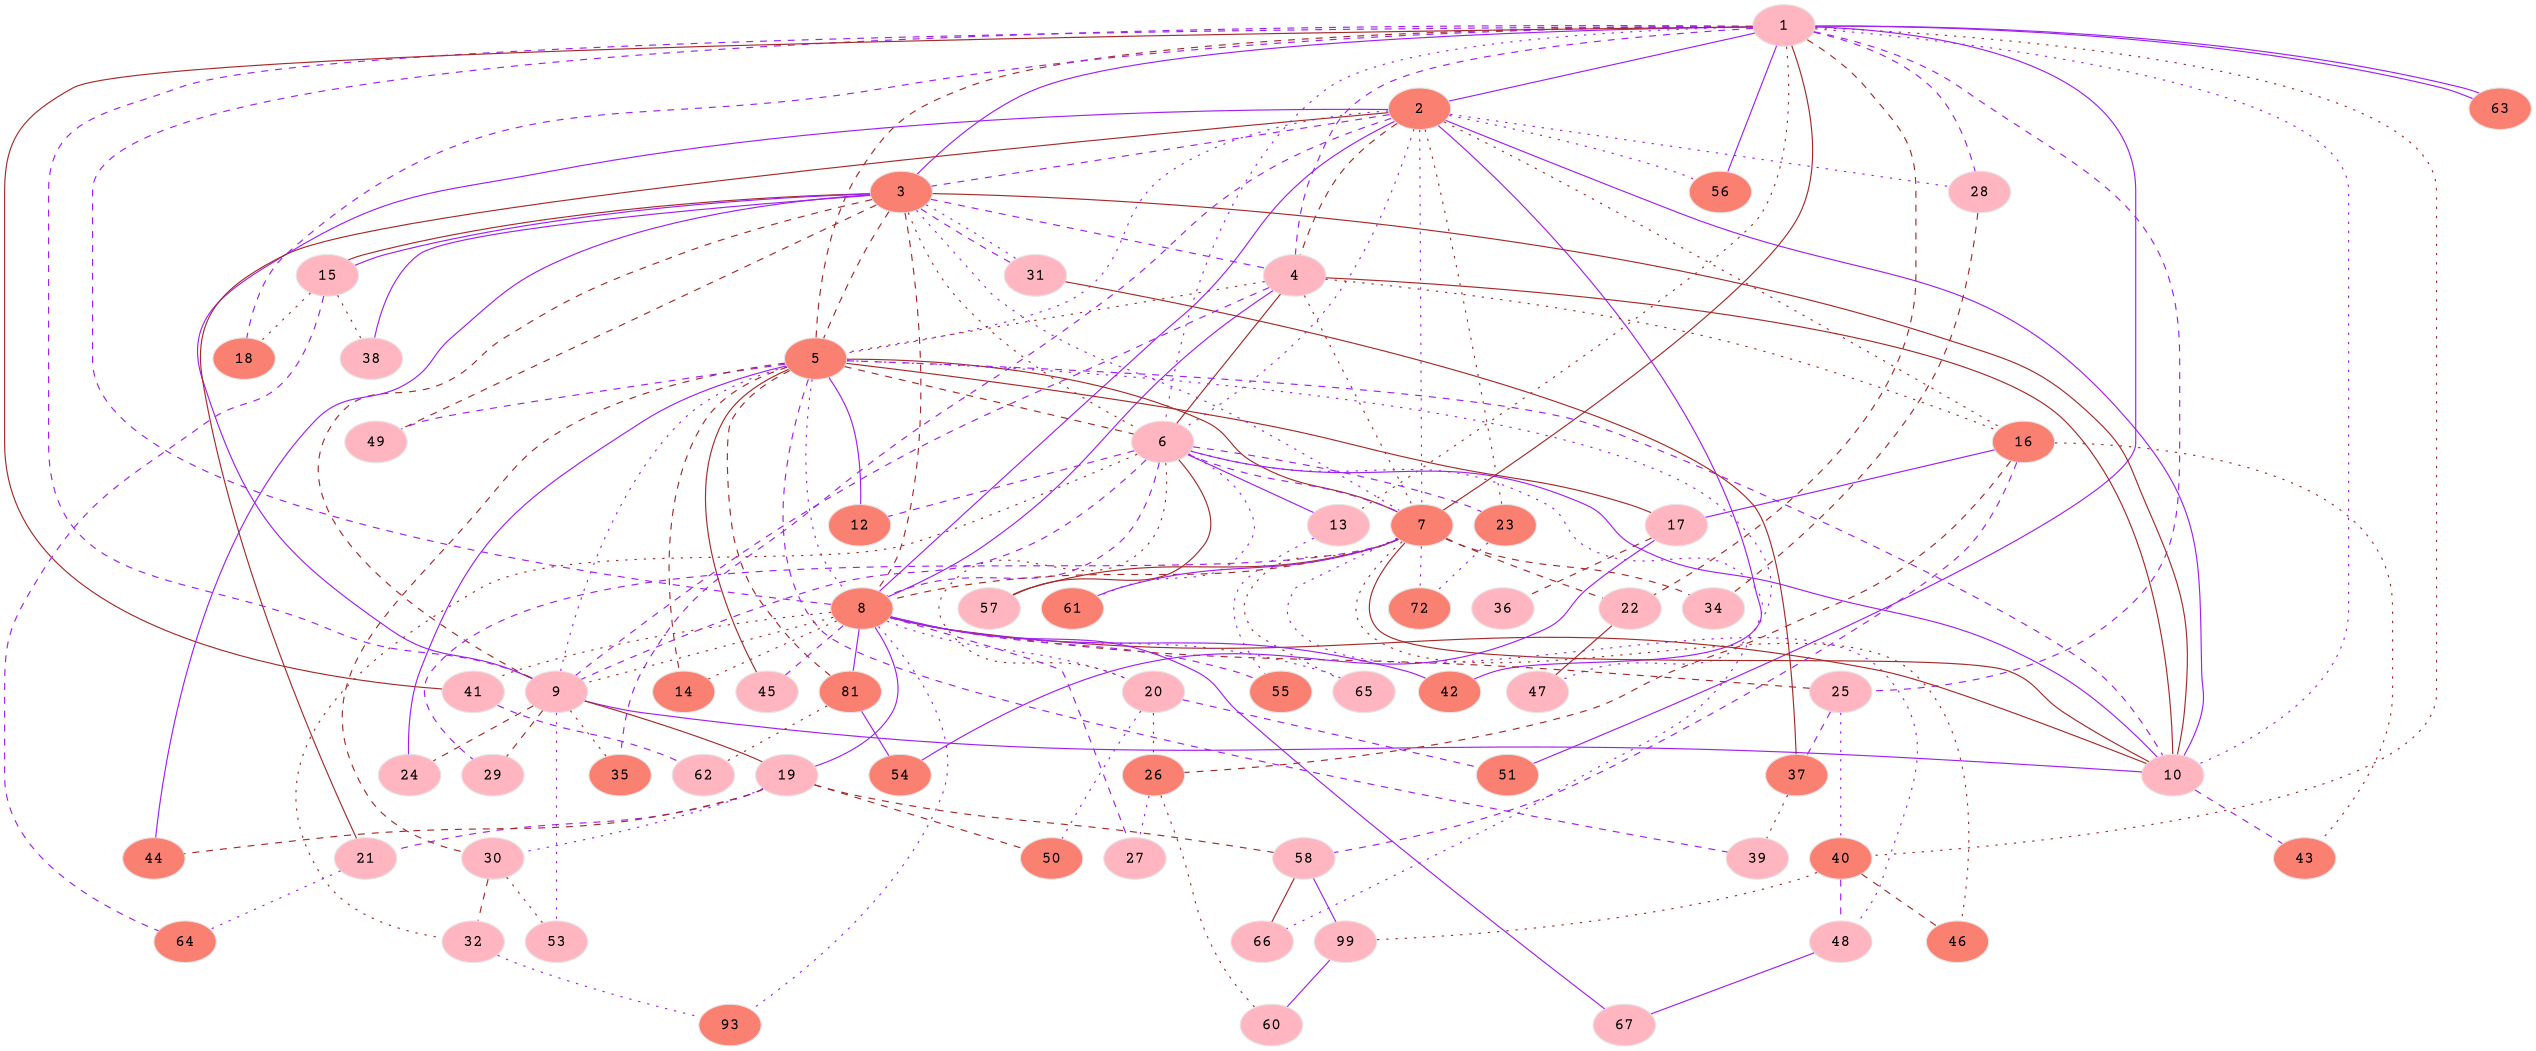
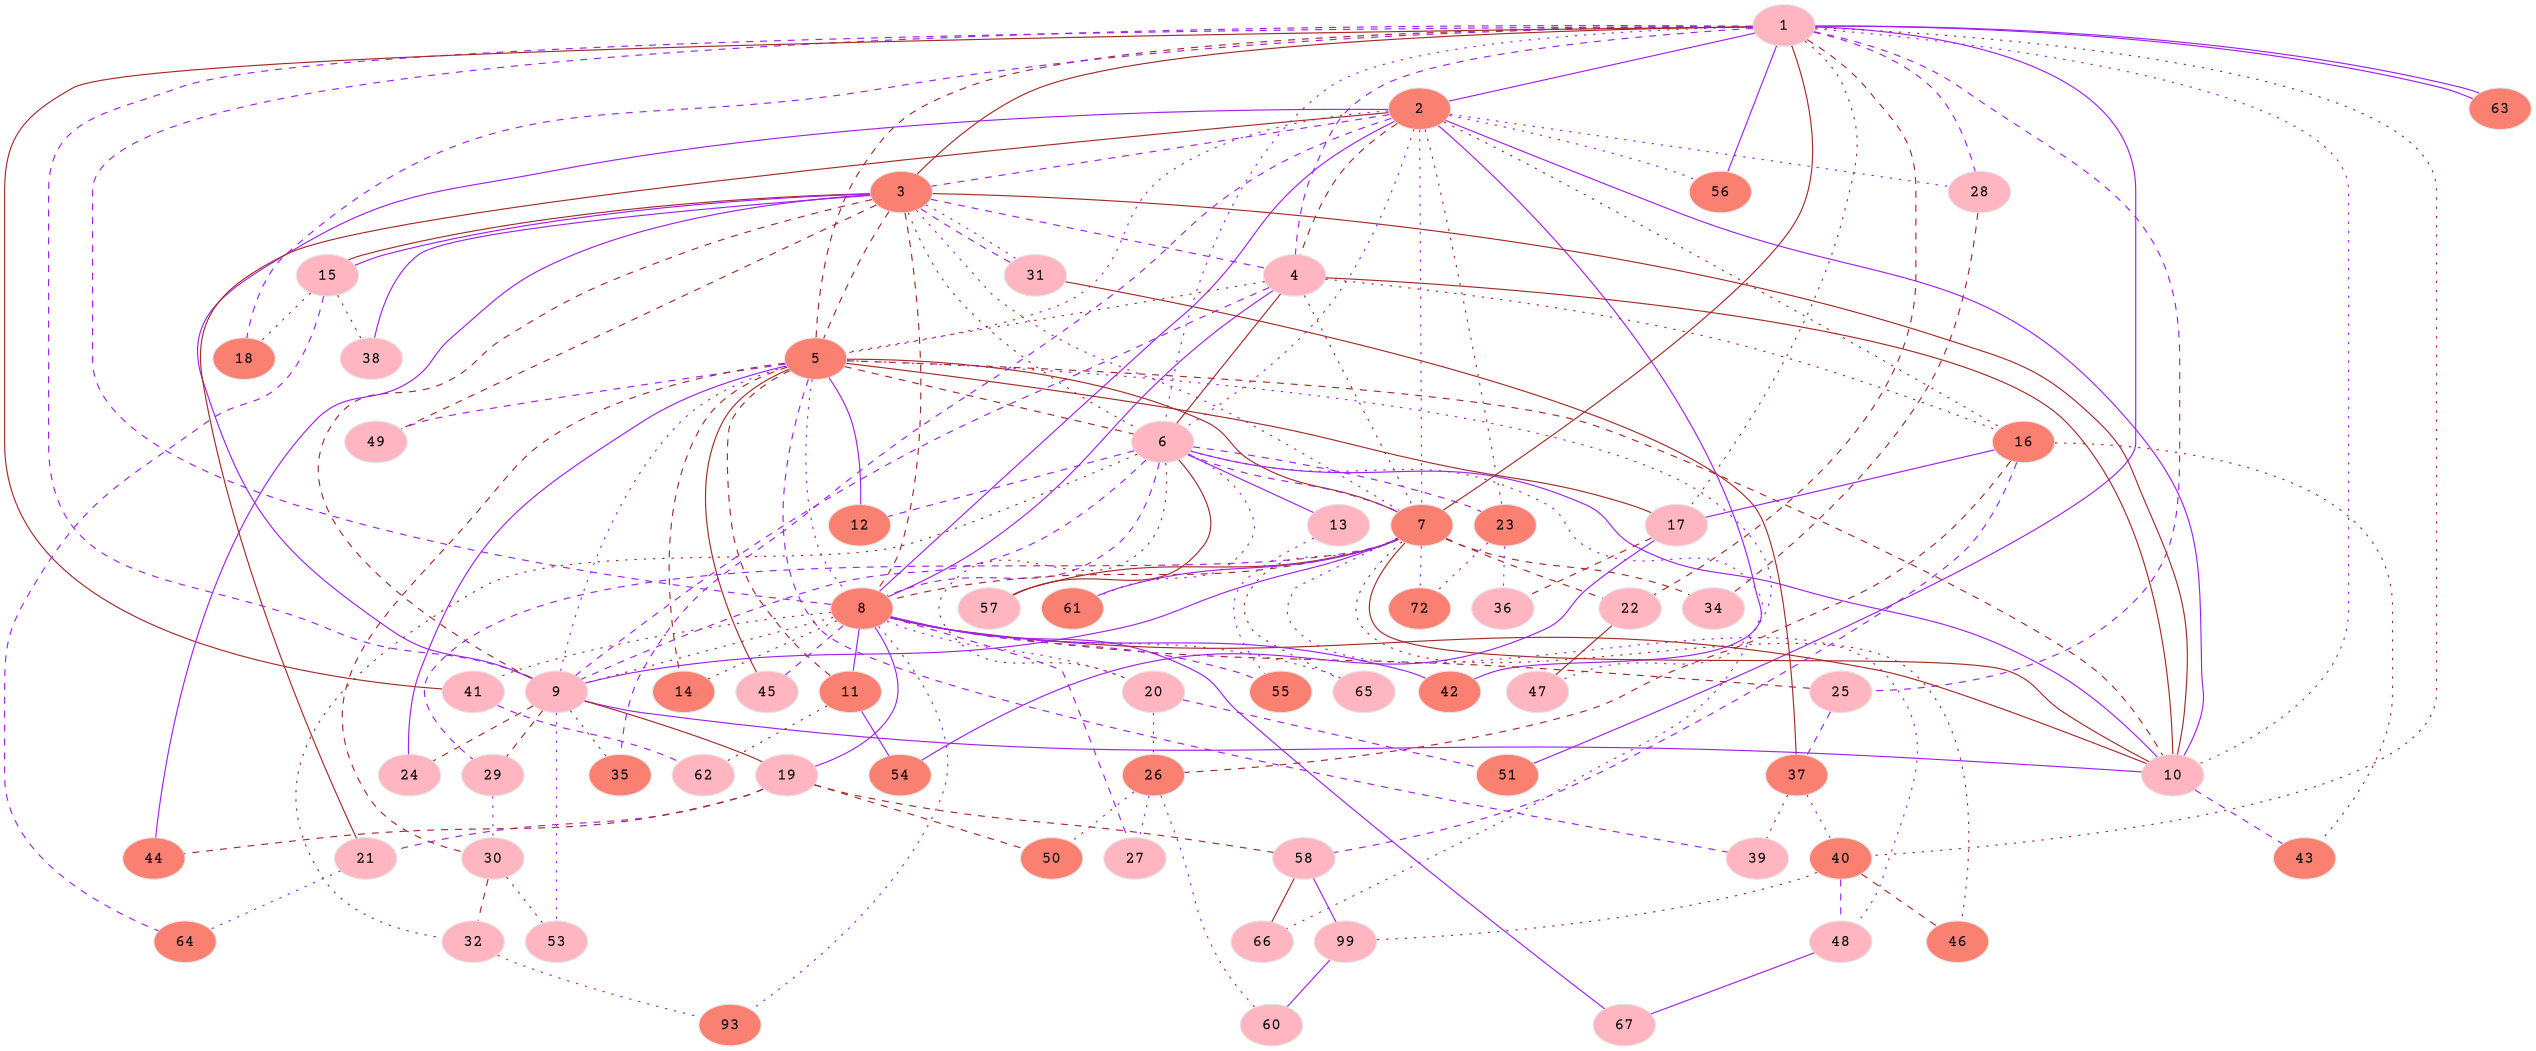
(1168, 61) -> (1168, 61)
(1662, 298) -> (1821, 281)
(1554, 416) -> (1554, 416)
none -> (1504, 570)
none -> (957, 651)
(850, 692) -> (850, 692)
(1841, 775) -> (1819, 817)
(1096, 780) -> (1102, 817)
(644, 826) -> (493, 817)
(1197, 907) -> (1197, 907)
